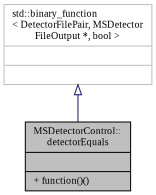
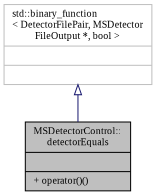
(61, 181) -> (61, 181)
